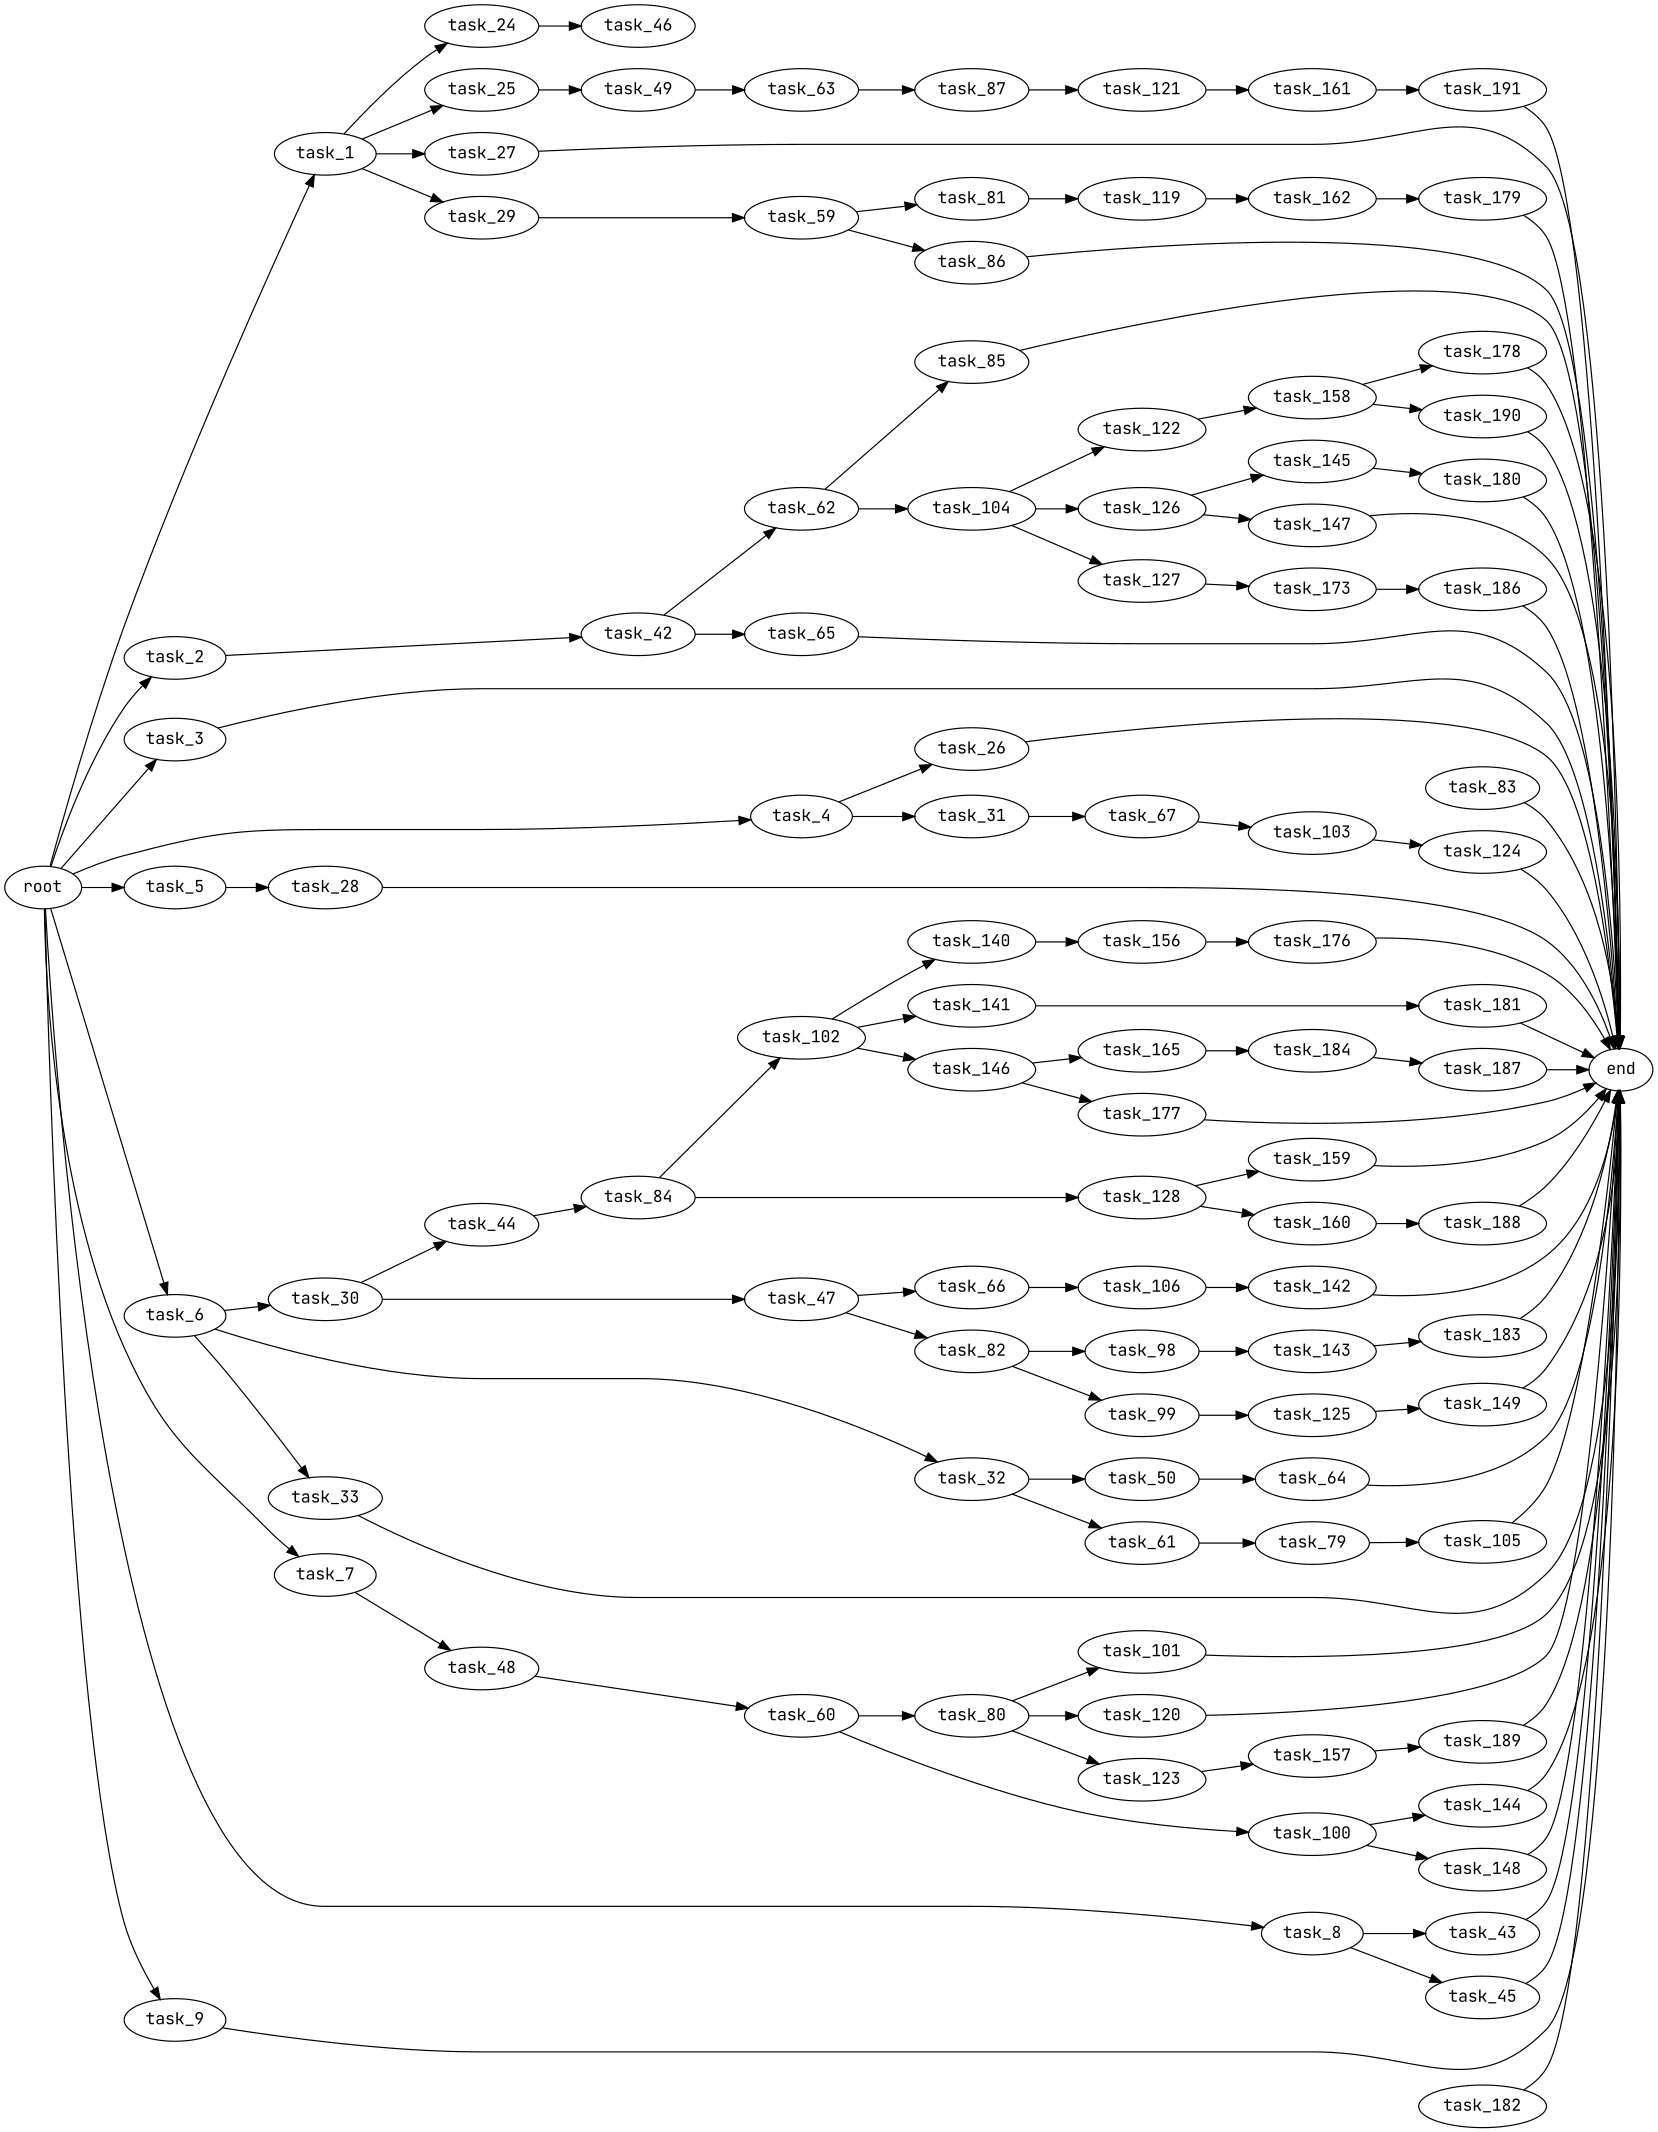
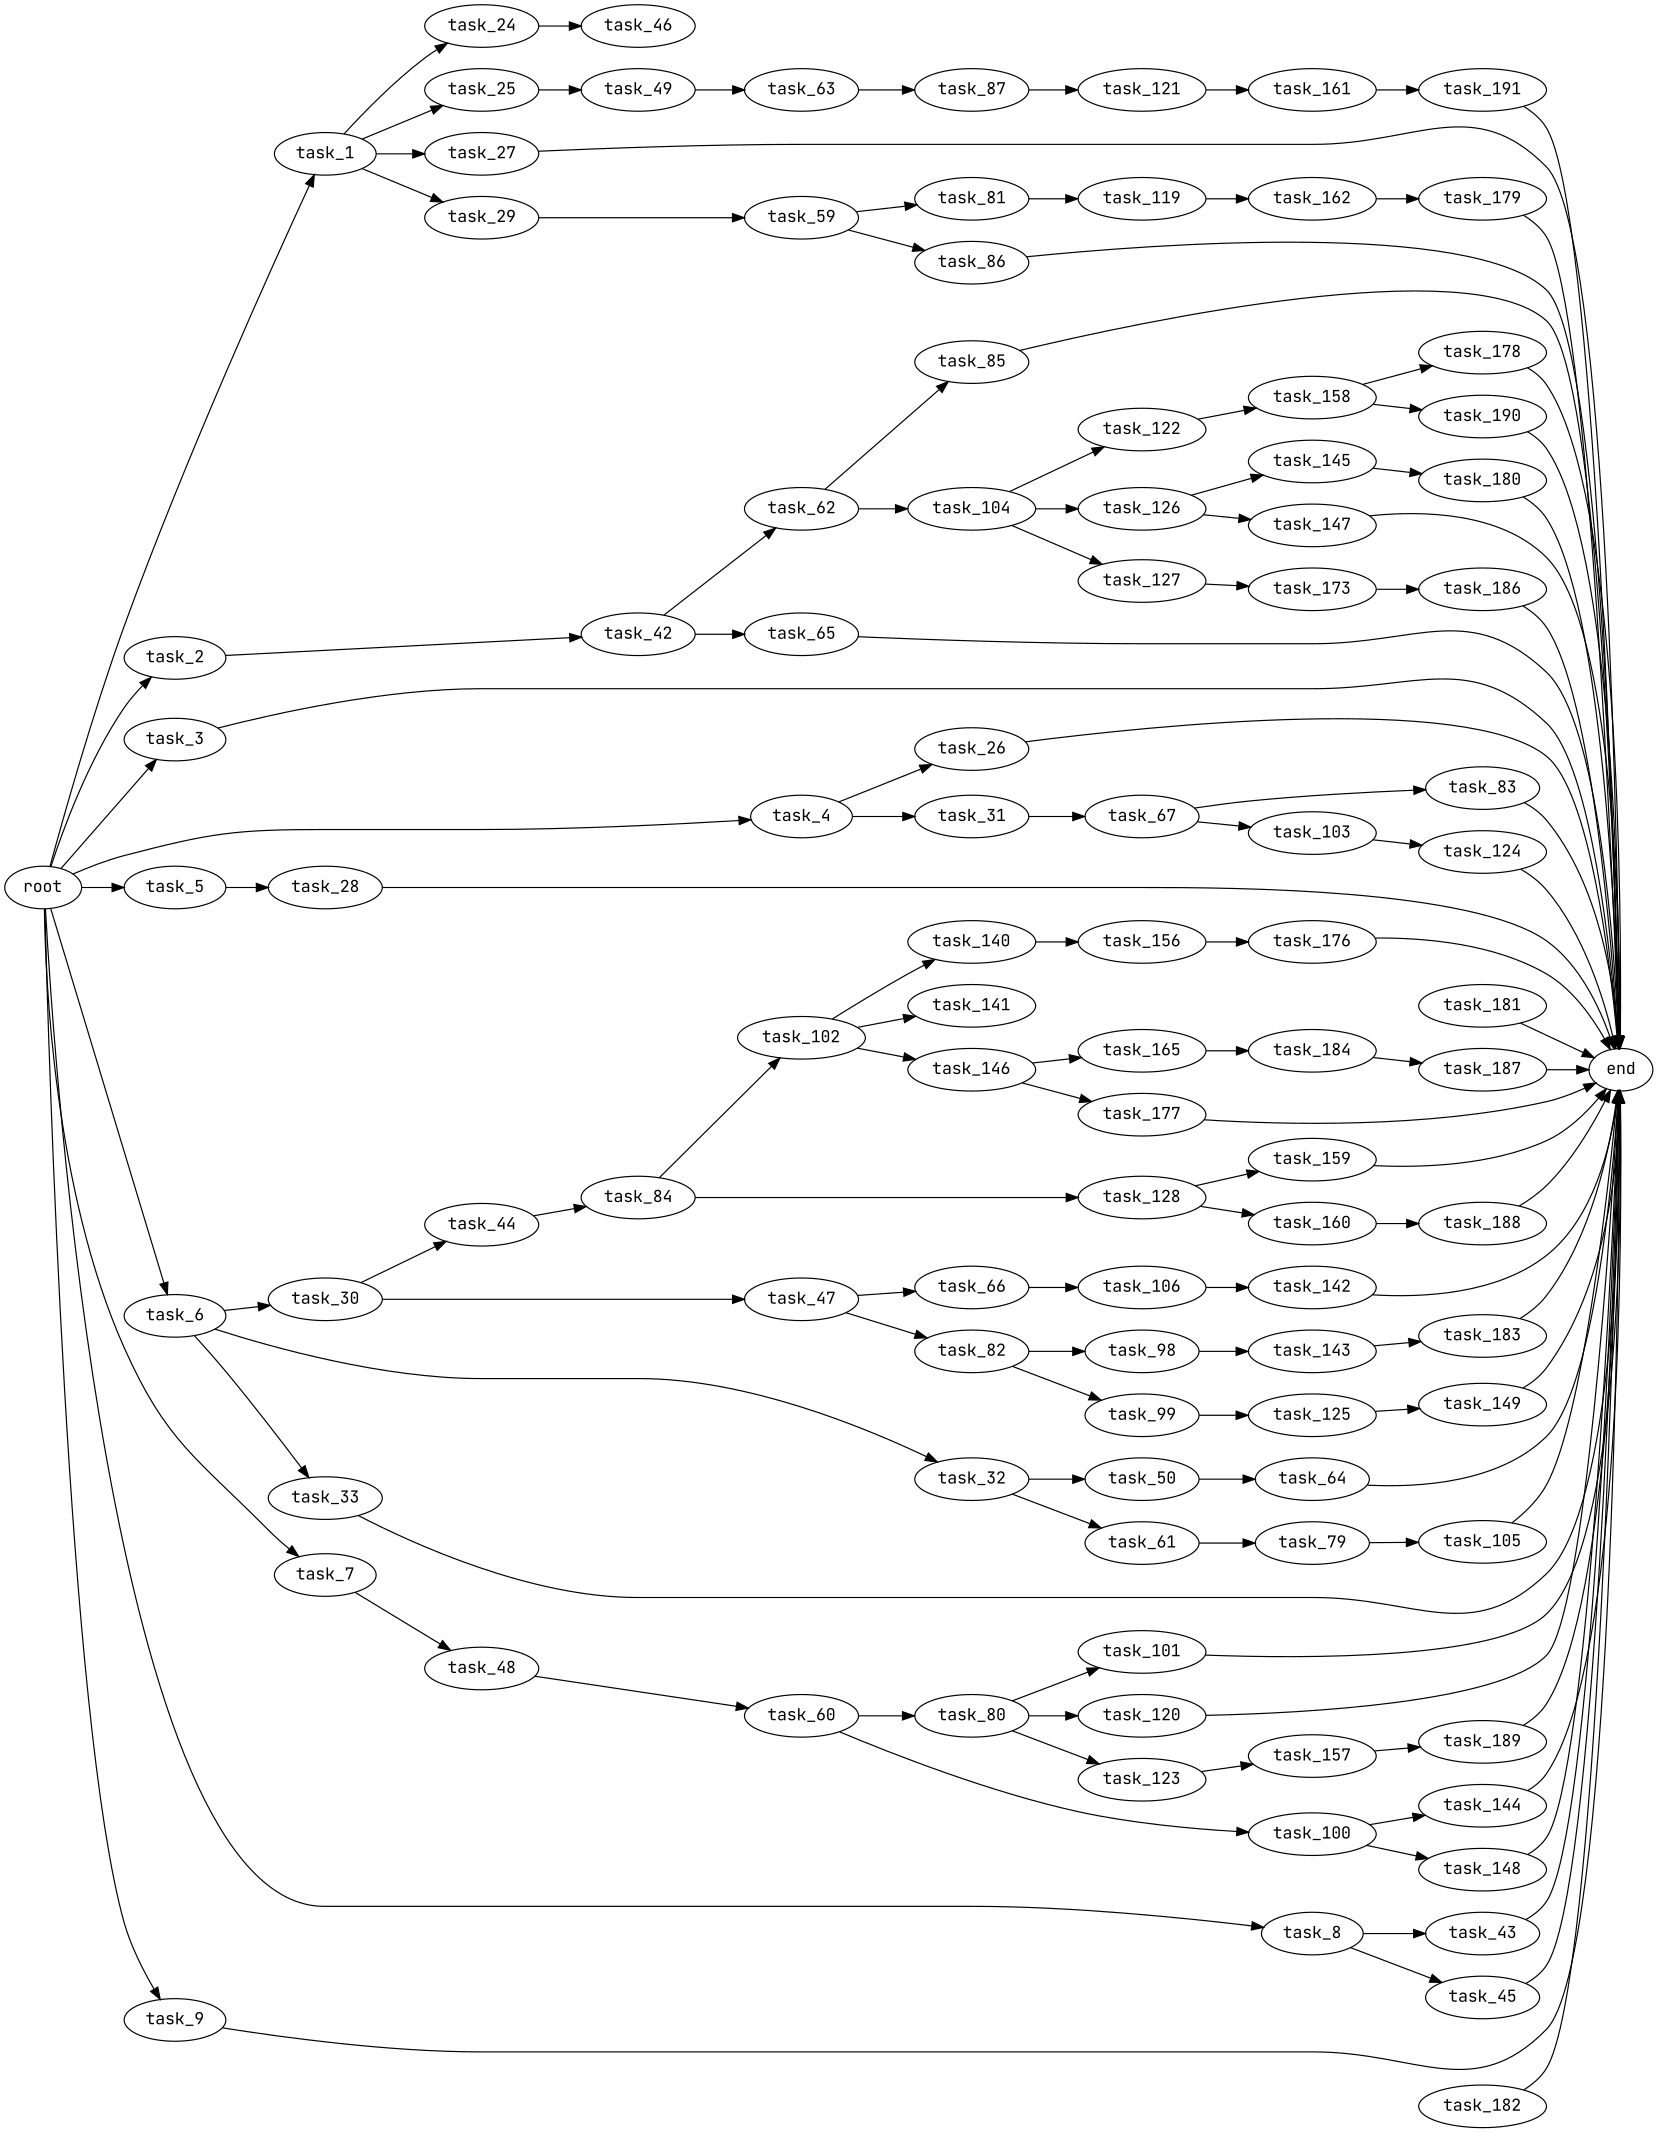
none -> (1304, 796)
(1221, 1006) -> none
